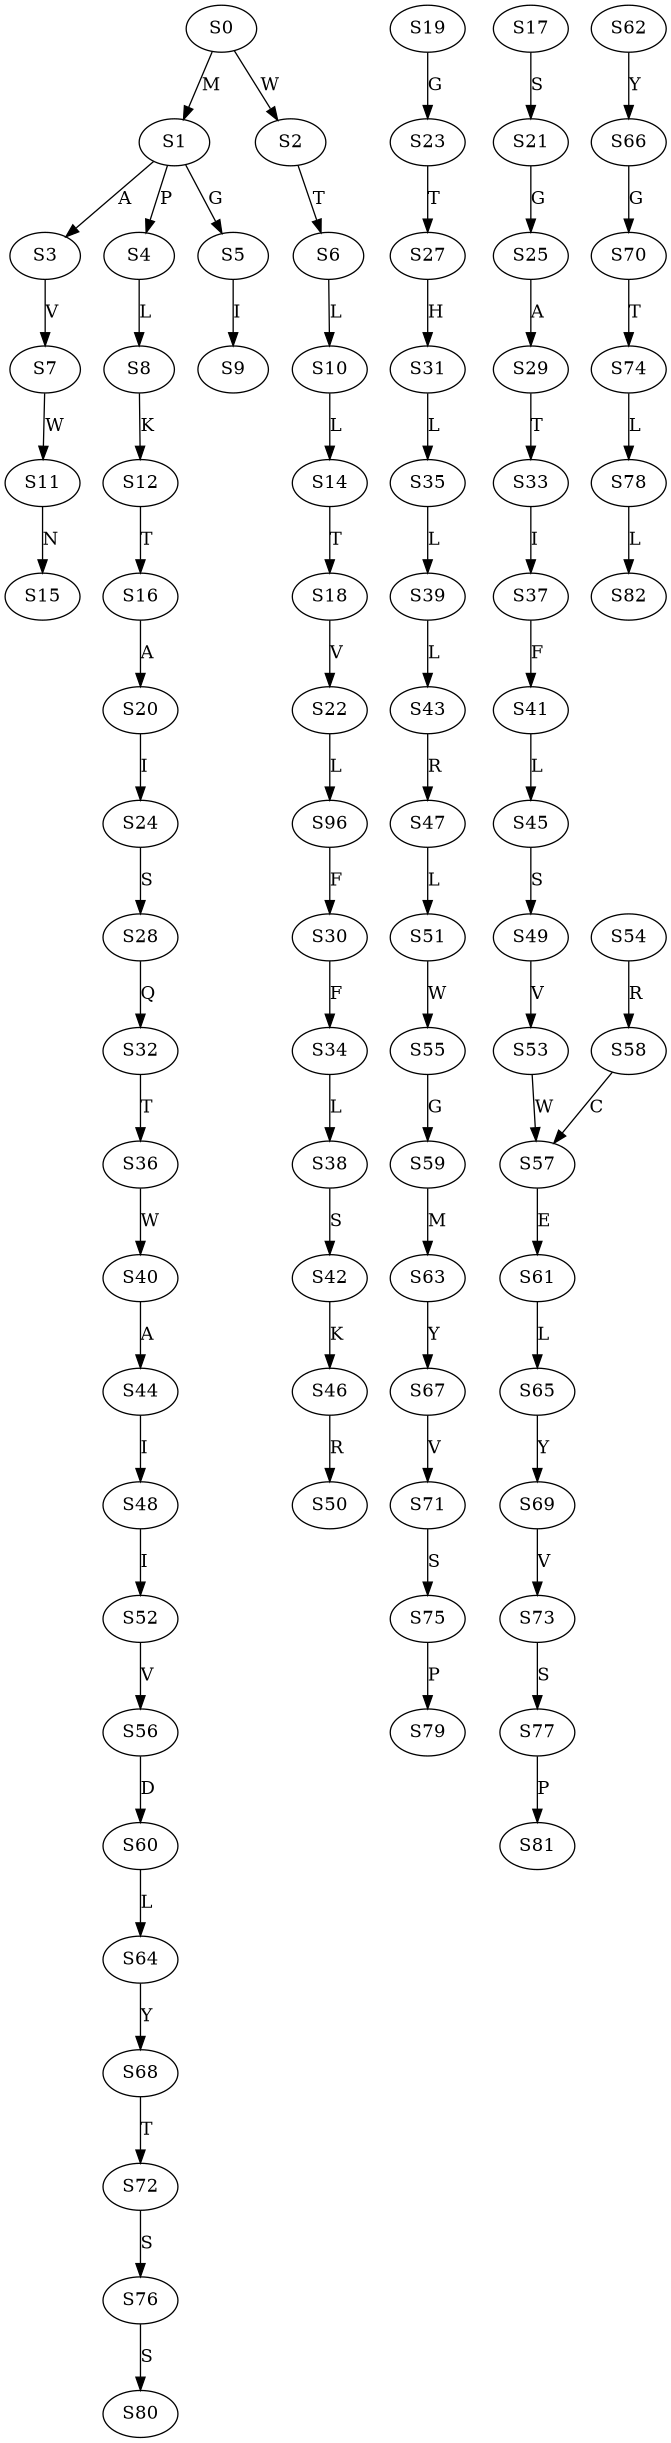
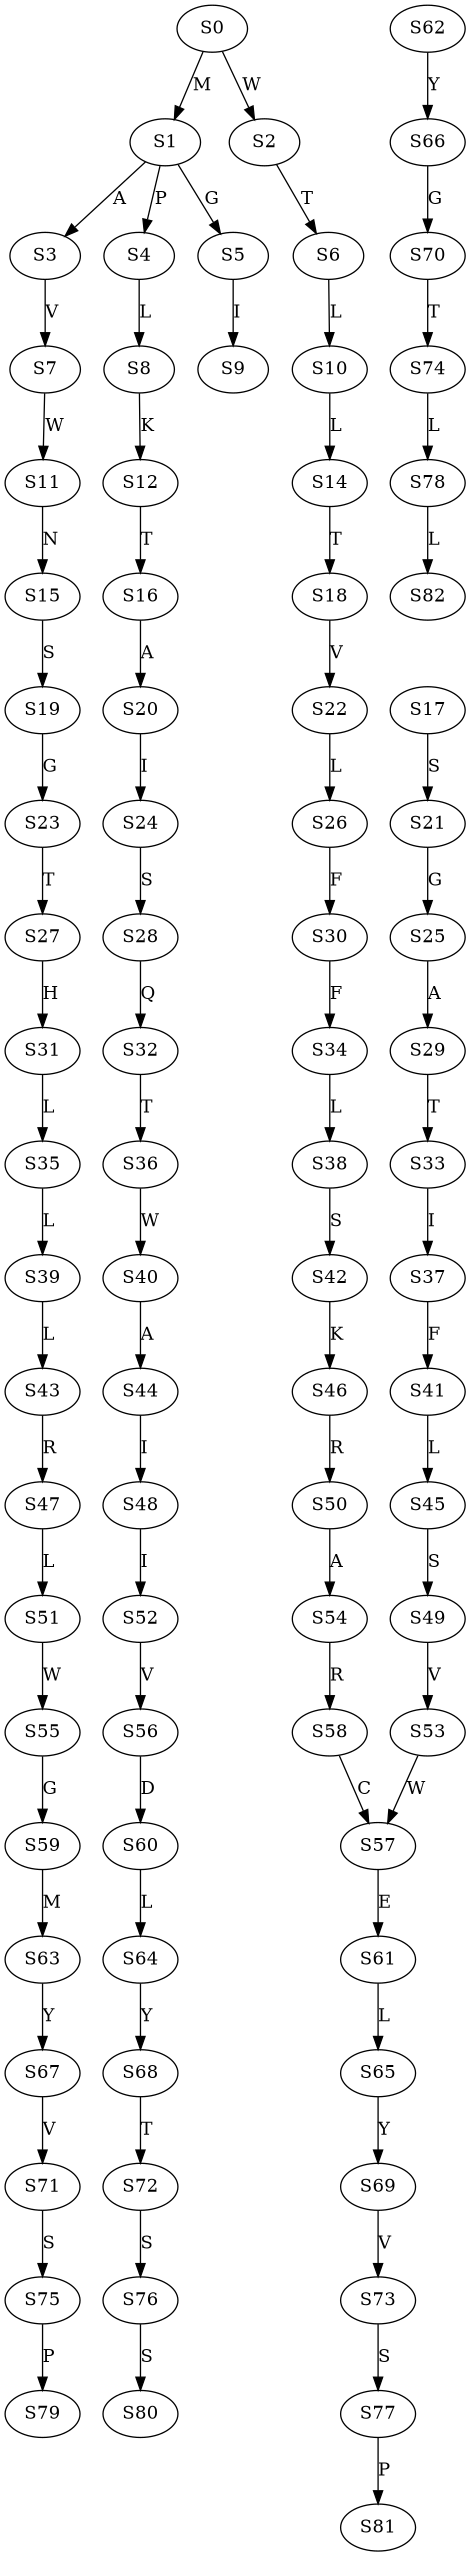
none -> (43, 647)
(330, 824) -> (330, 824)
none -> (330, 1556)
